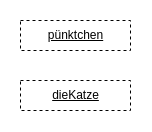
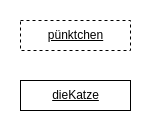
(76, 96) -> (76, 96)
